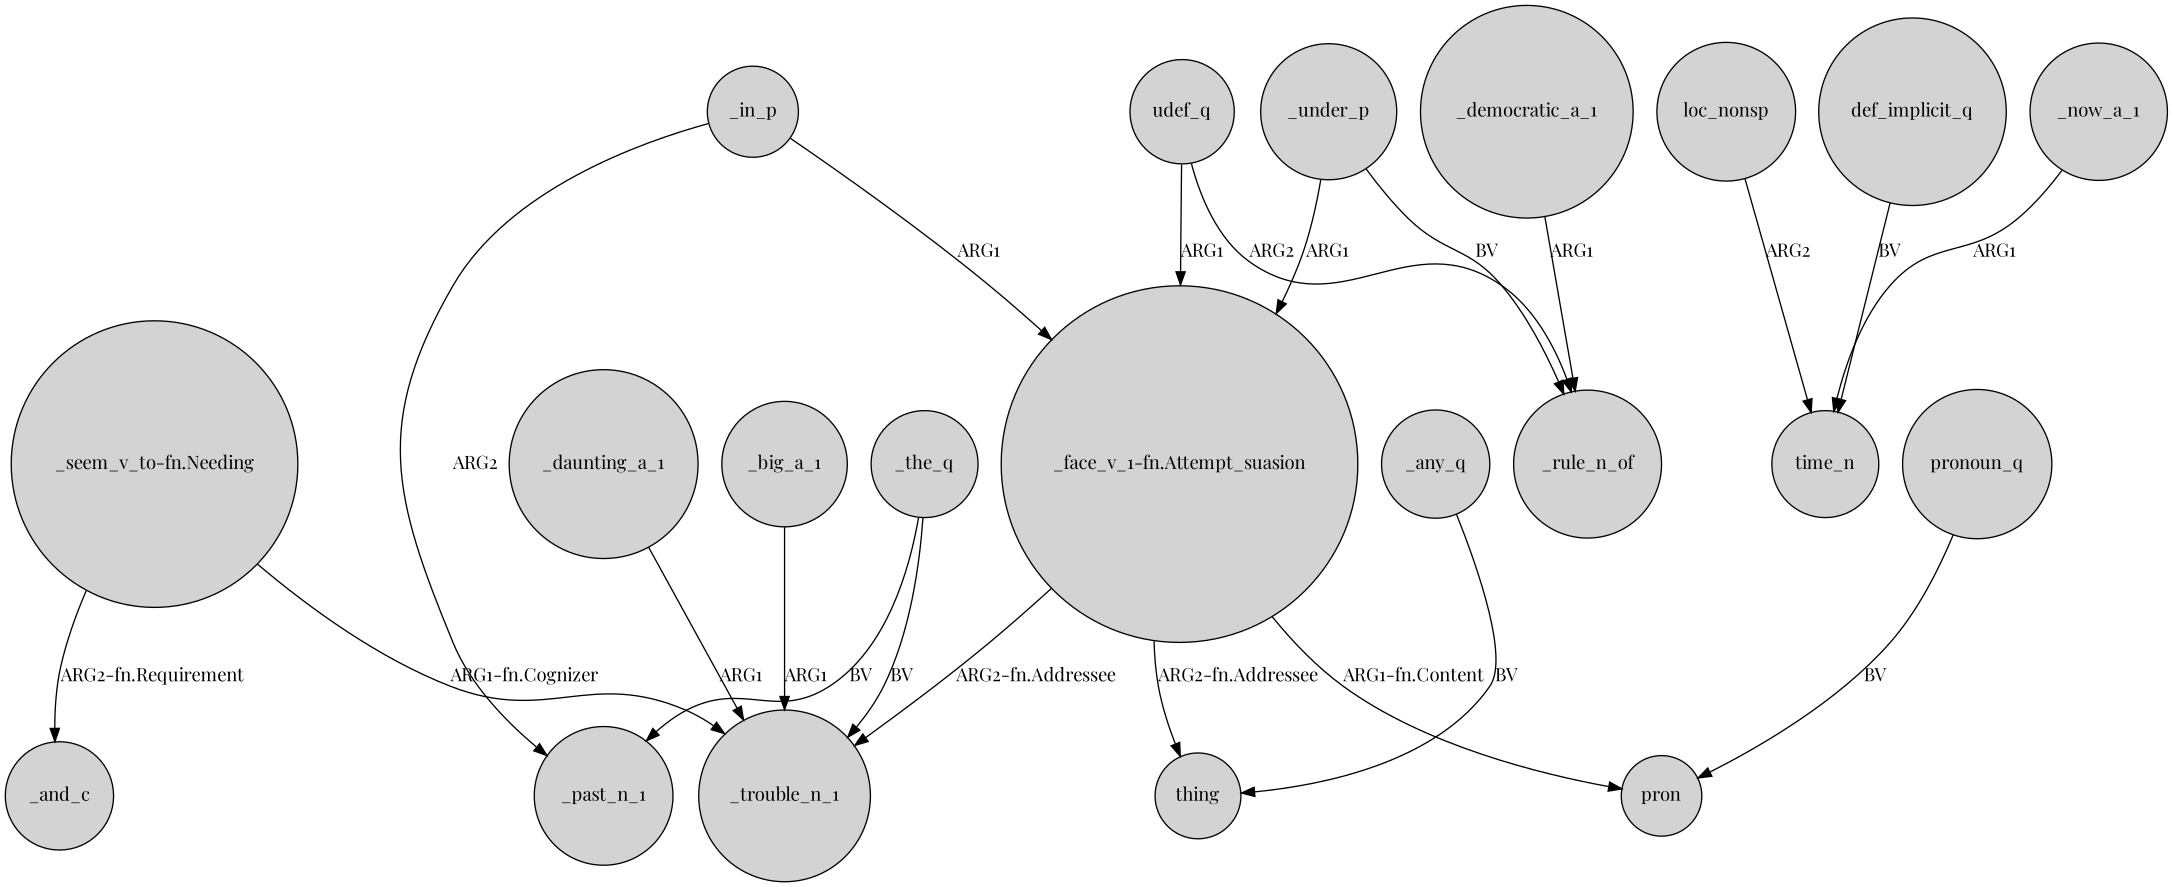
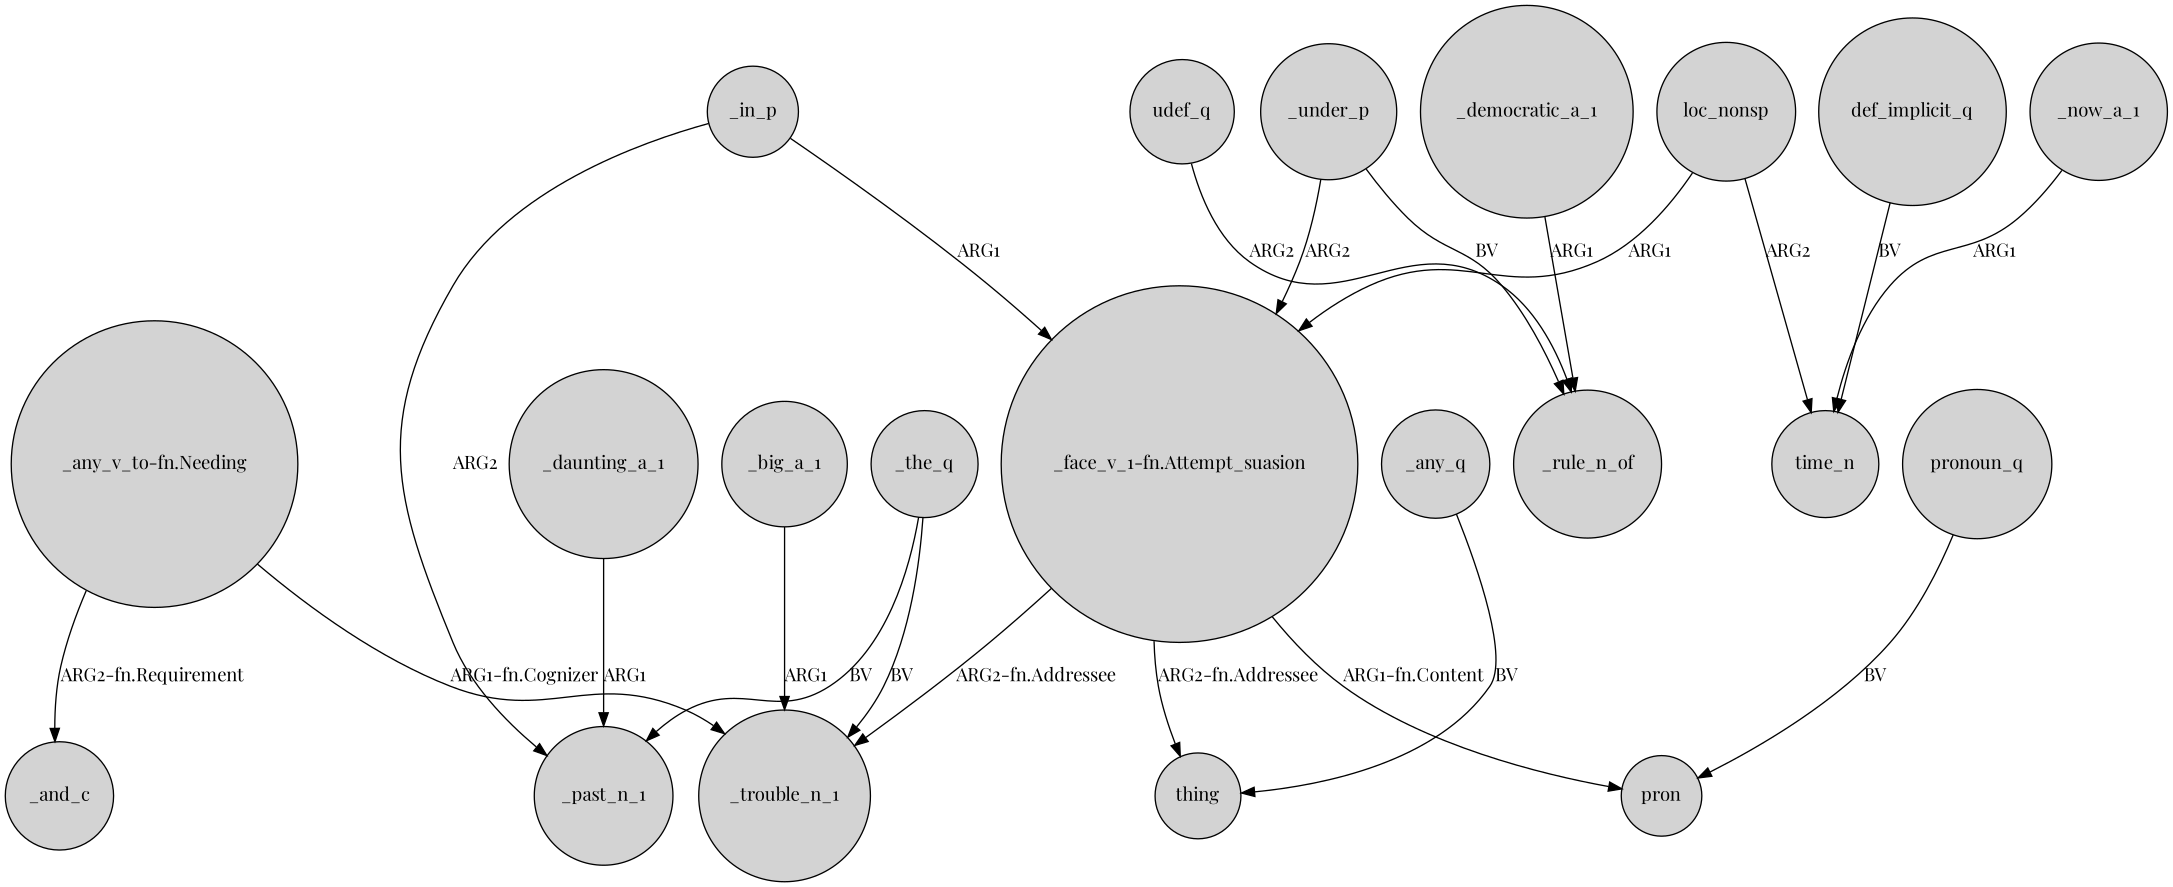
(1181, 218) -> (1514, 276)
(1328, 252) -> (1328, 252)
(155, 464) -> (155, 464)
(693, 628) -> (604, 636)
